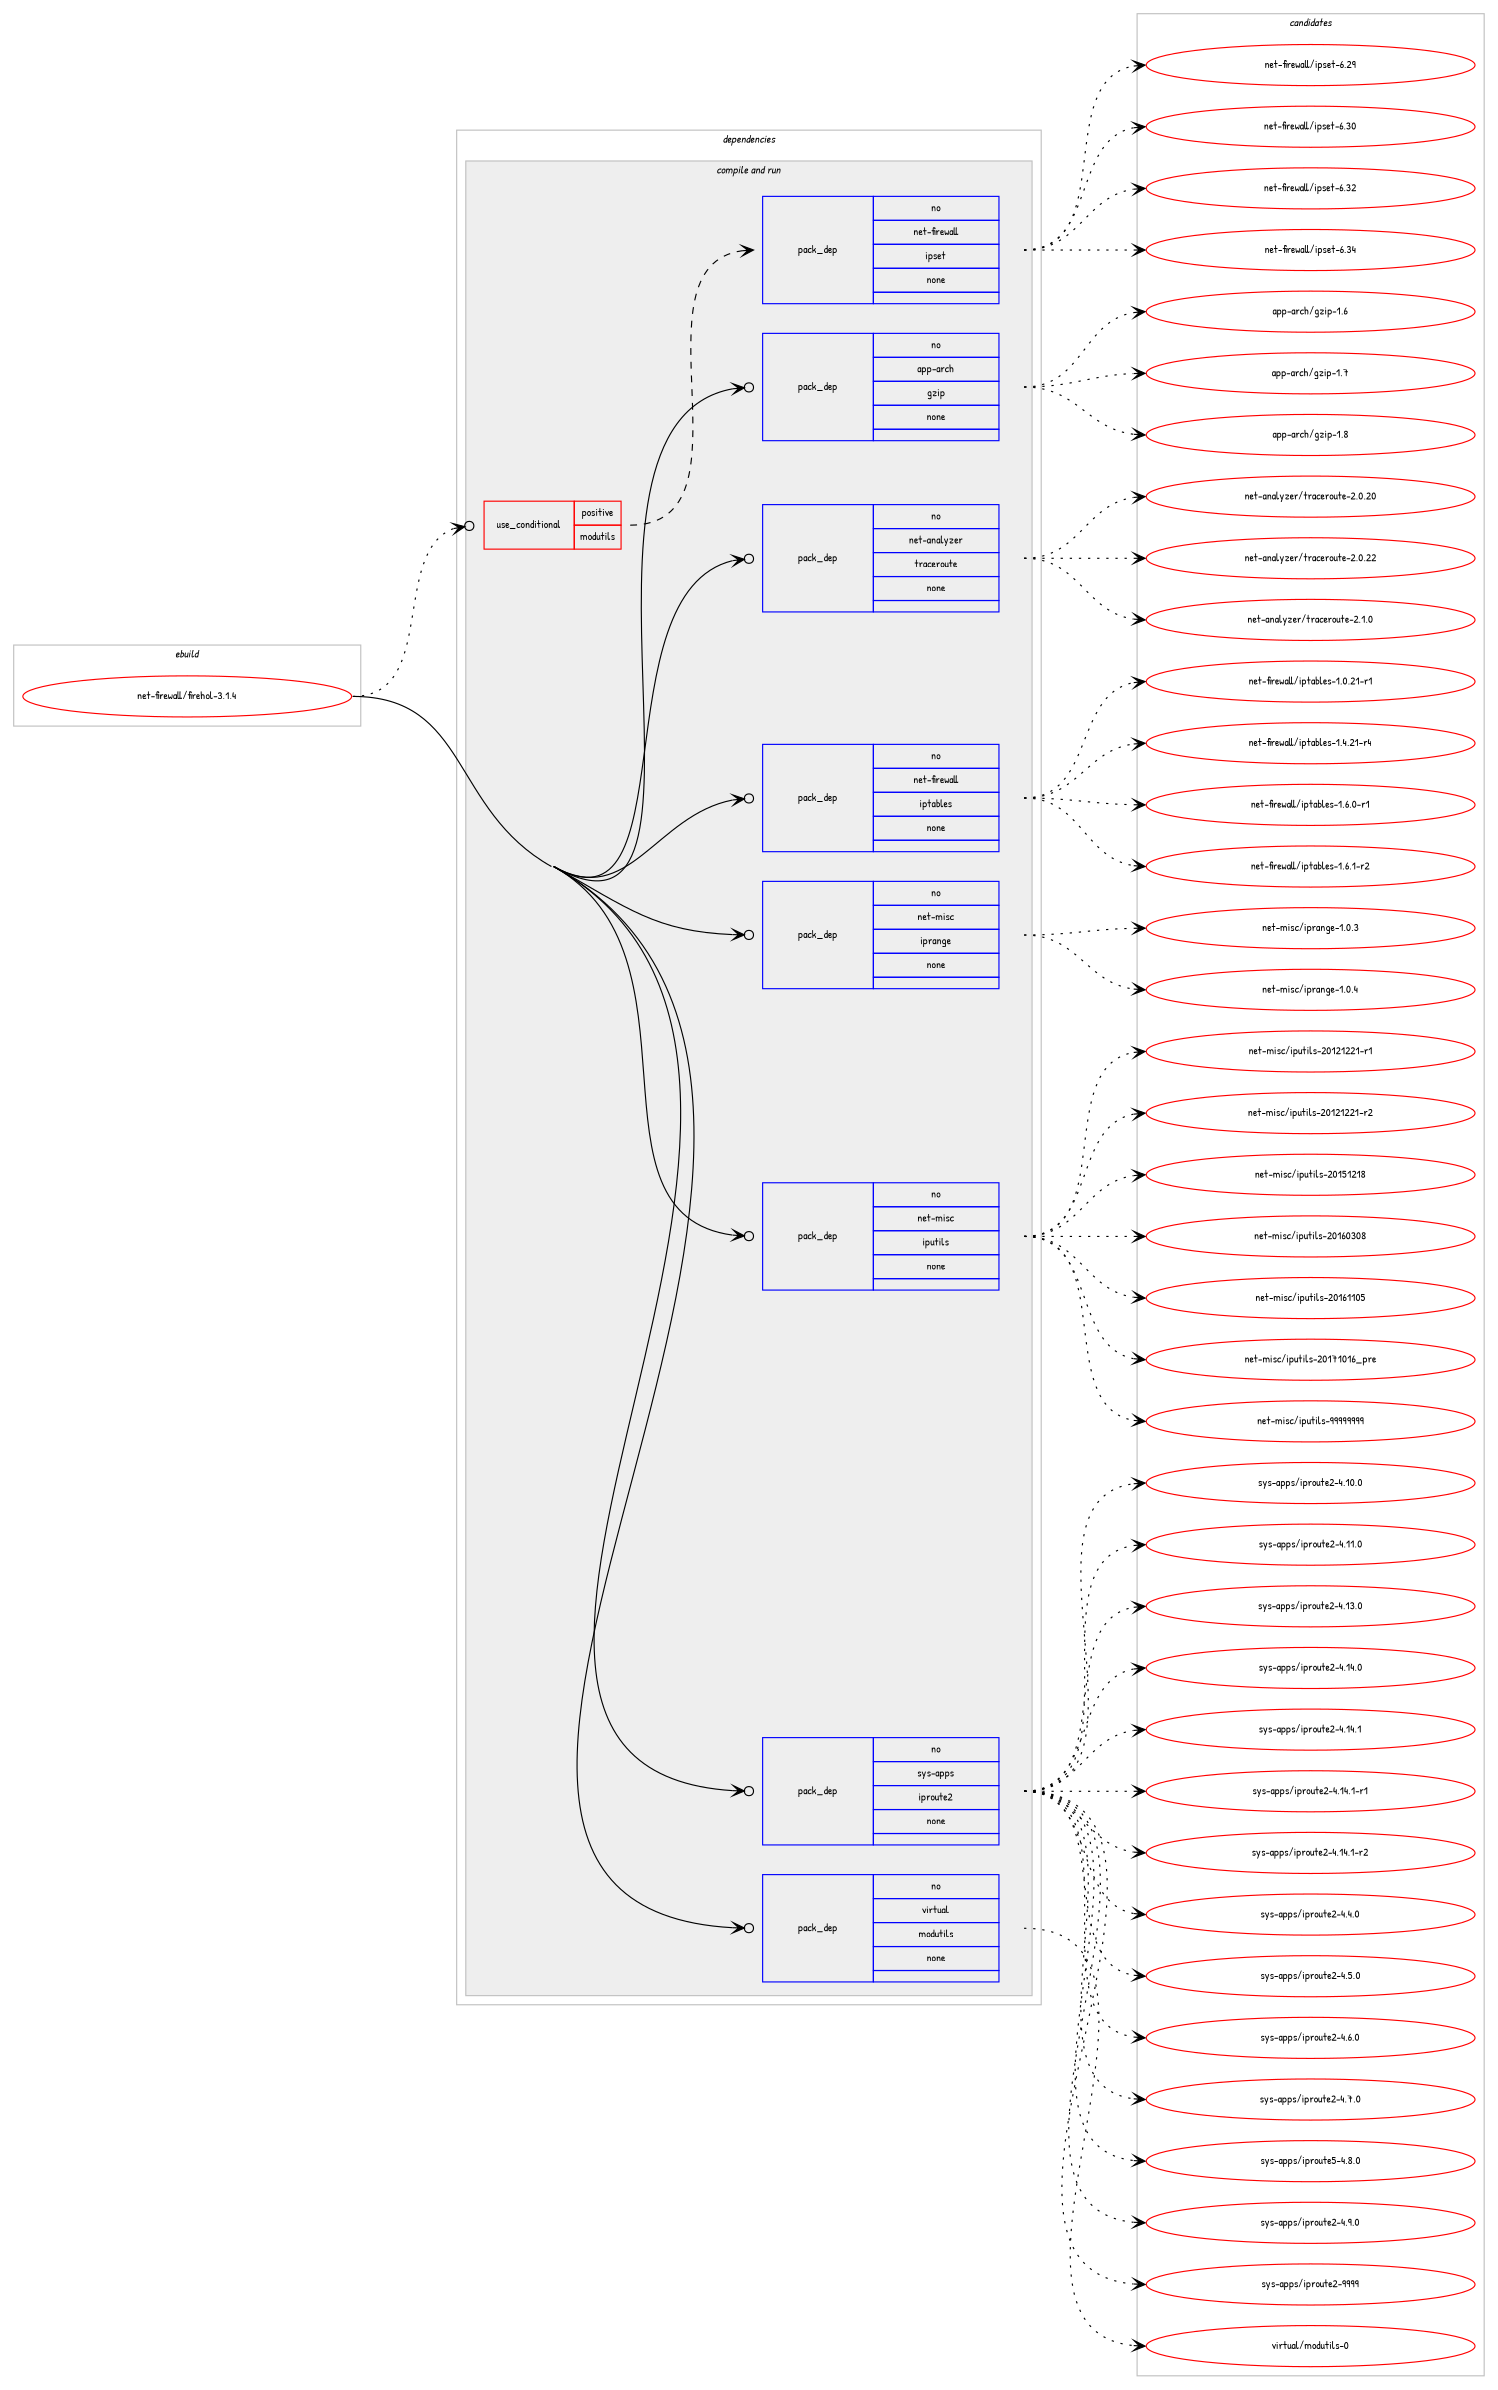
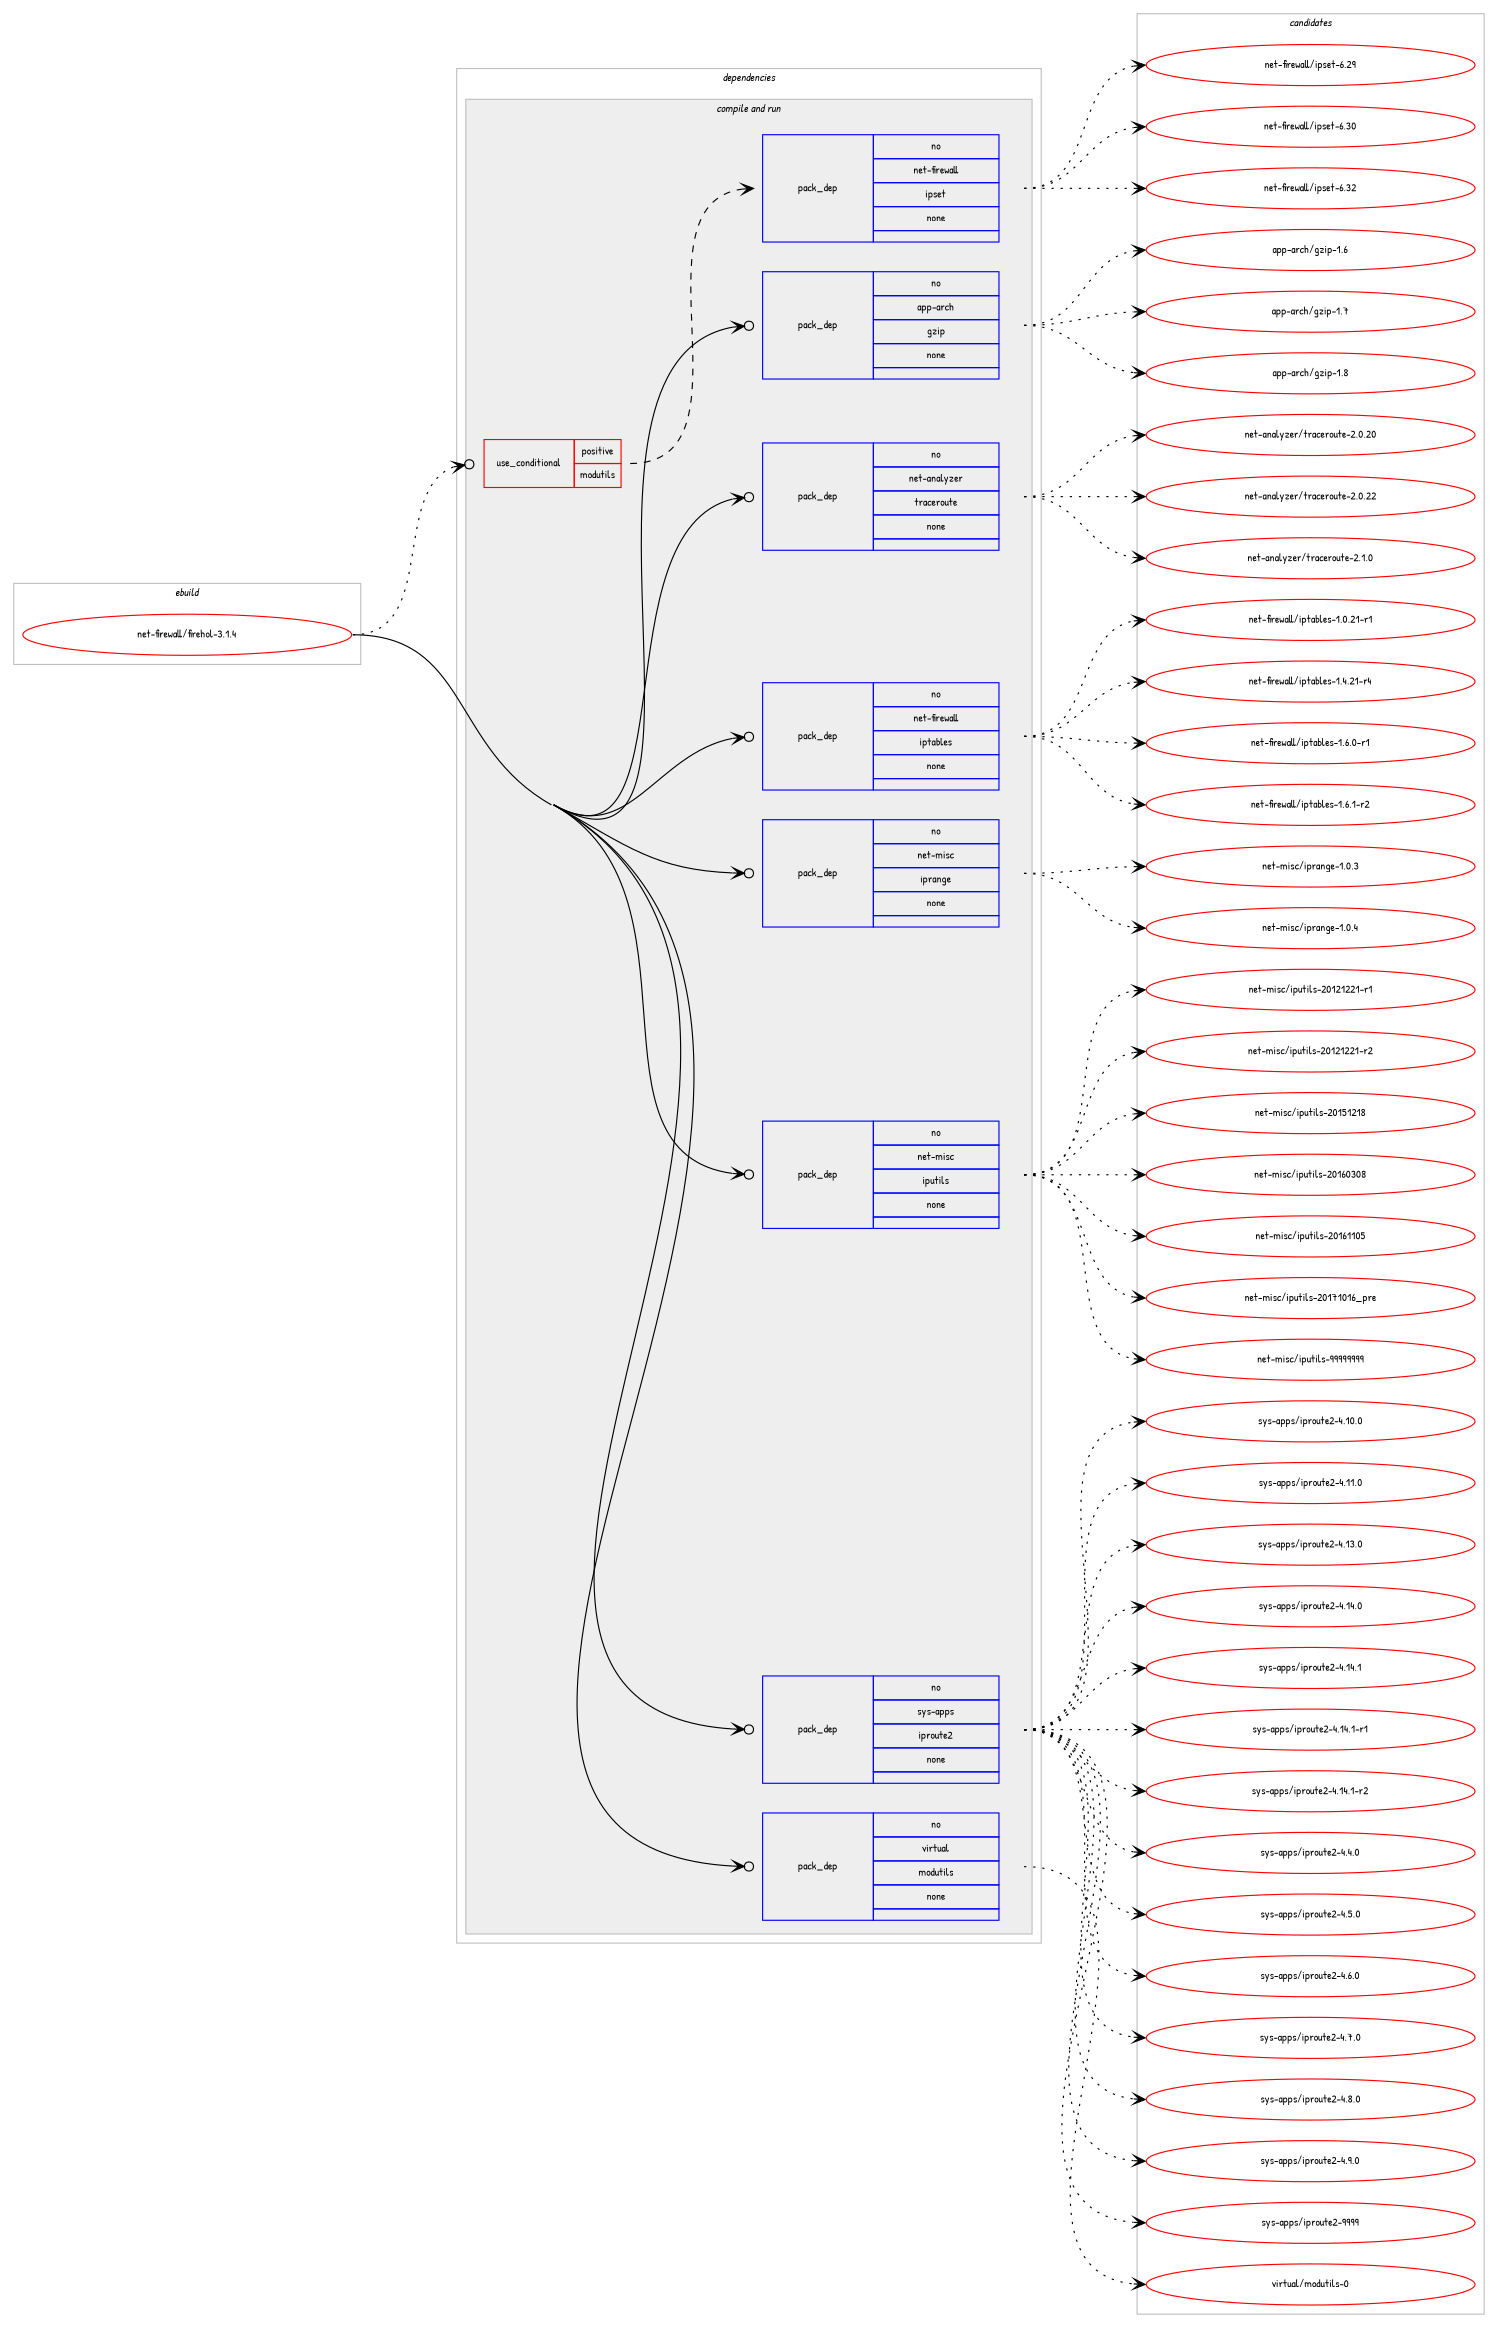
(1311, 250) -> none
(1311, 2161) -> (1311, 2100)
